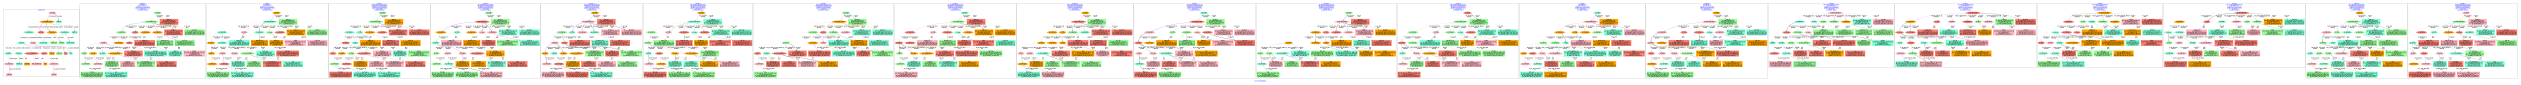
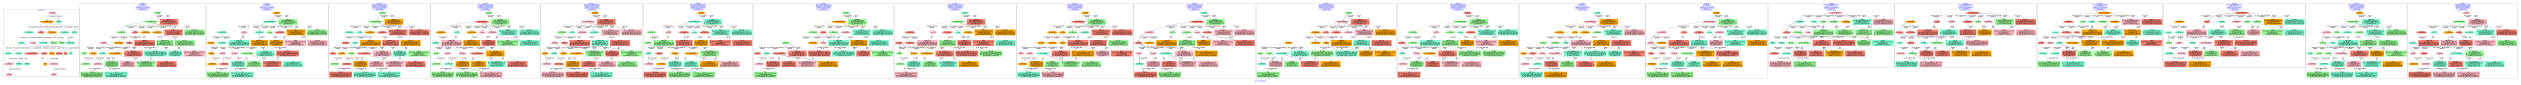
(59, 54) -> (59, 54)
(27, 64) -> (27, 64)
(37, 64) -> none
